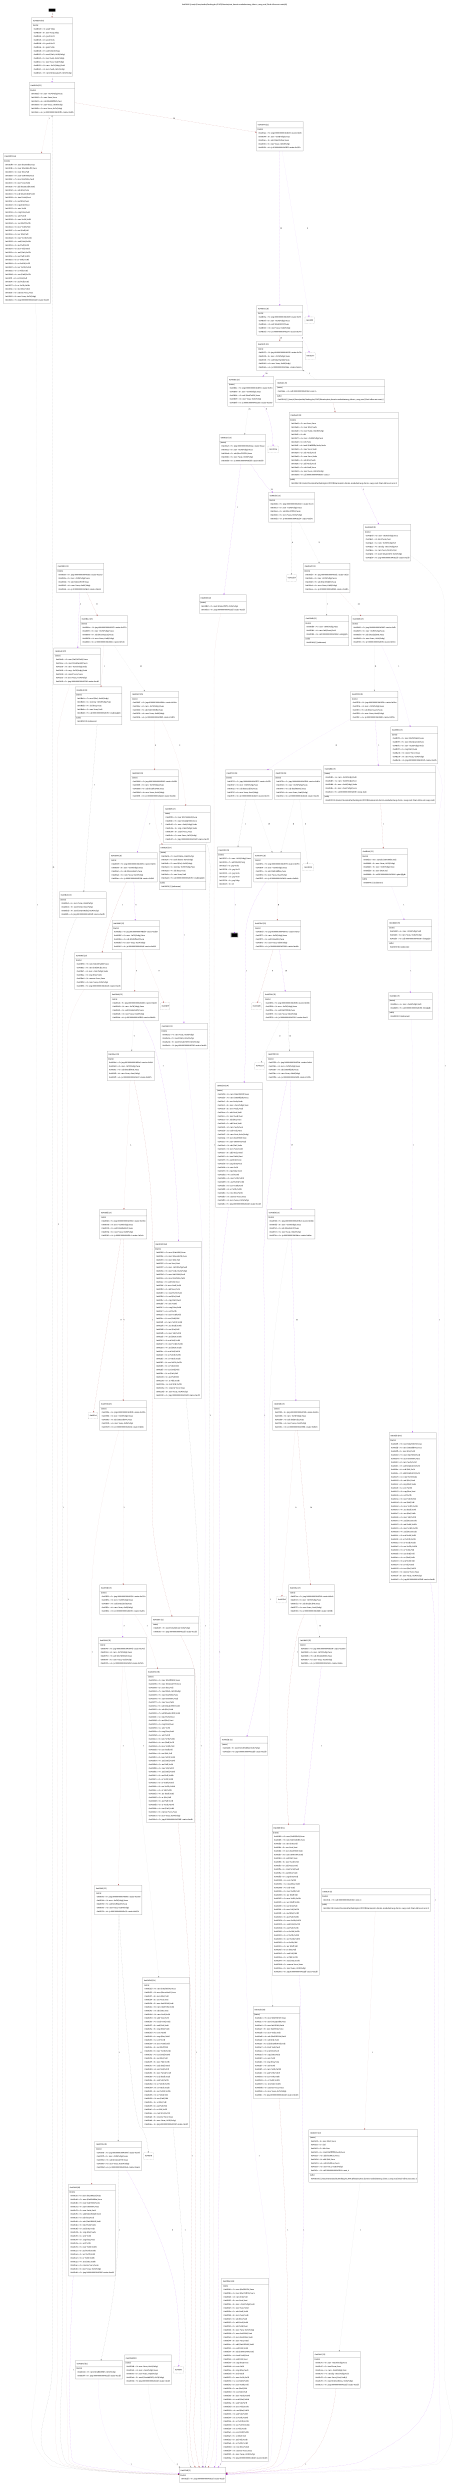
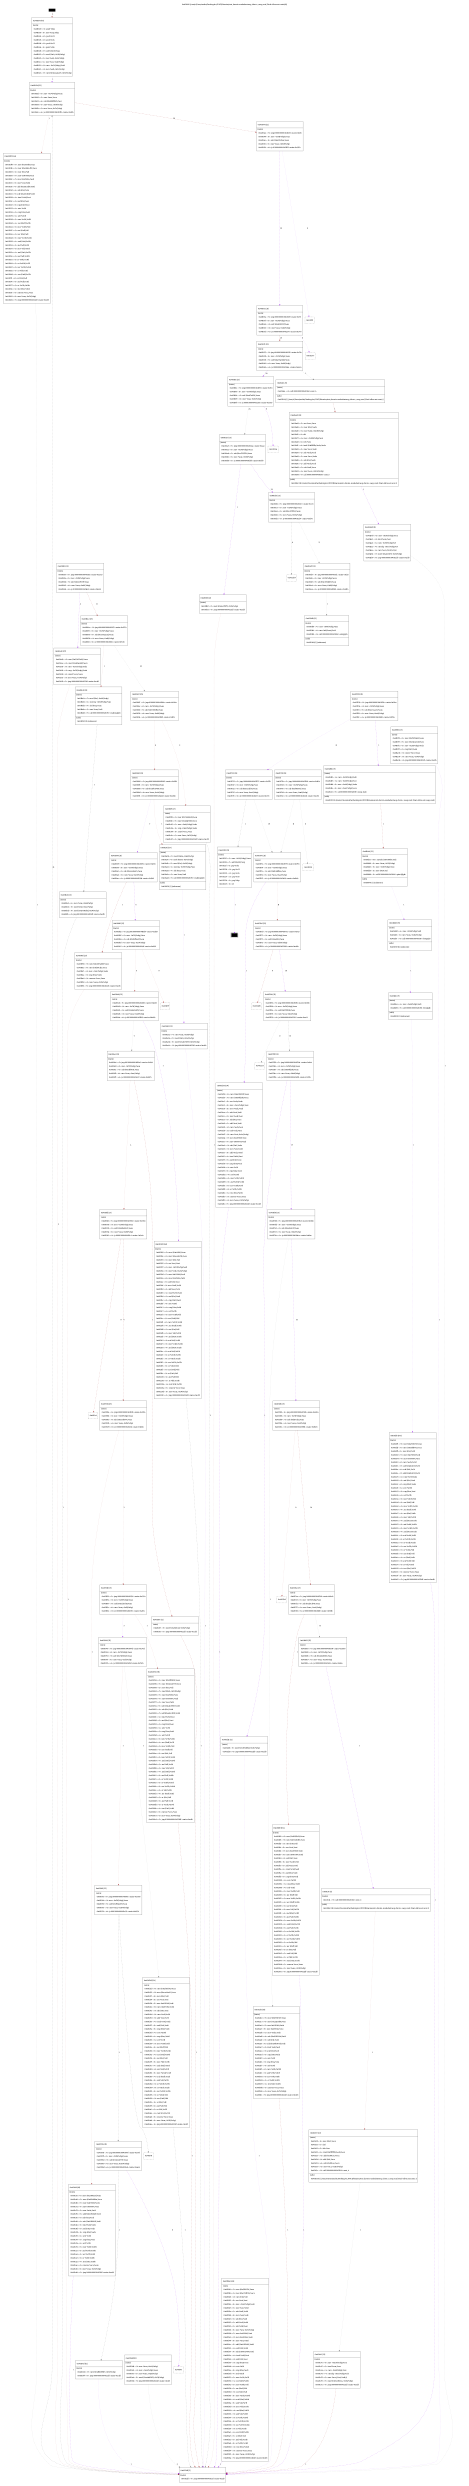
(310, 375) -> (307, 375)
(374, 631) -> none
(313, 1745) -> (350, 1777)
